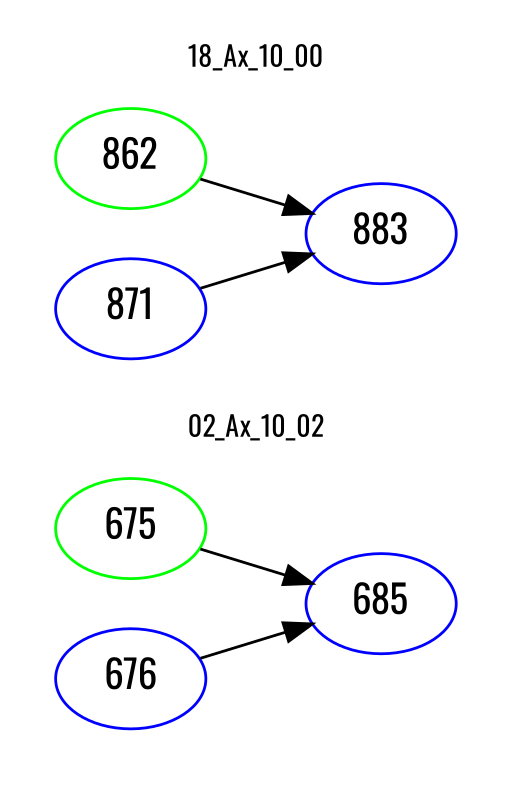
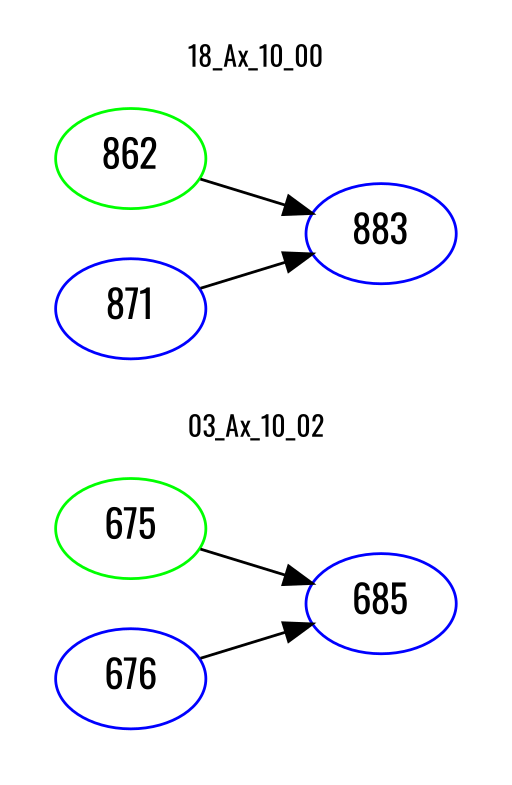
(256, 430) -> (256, 430)
